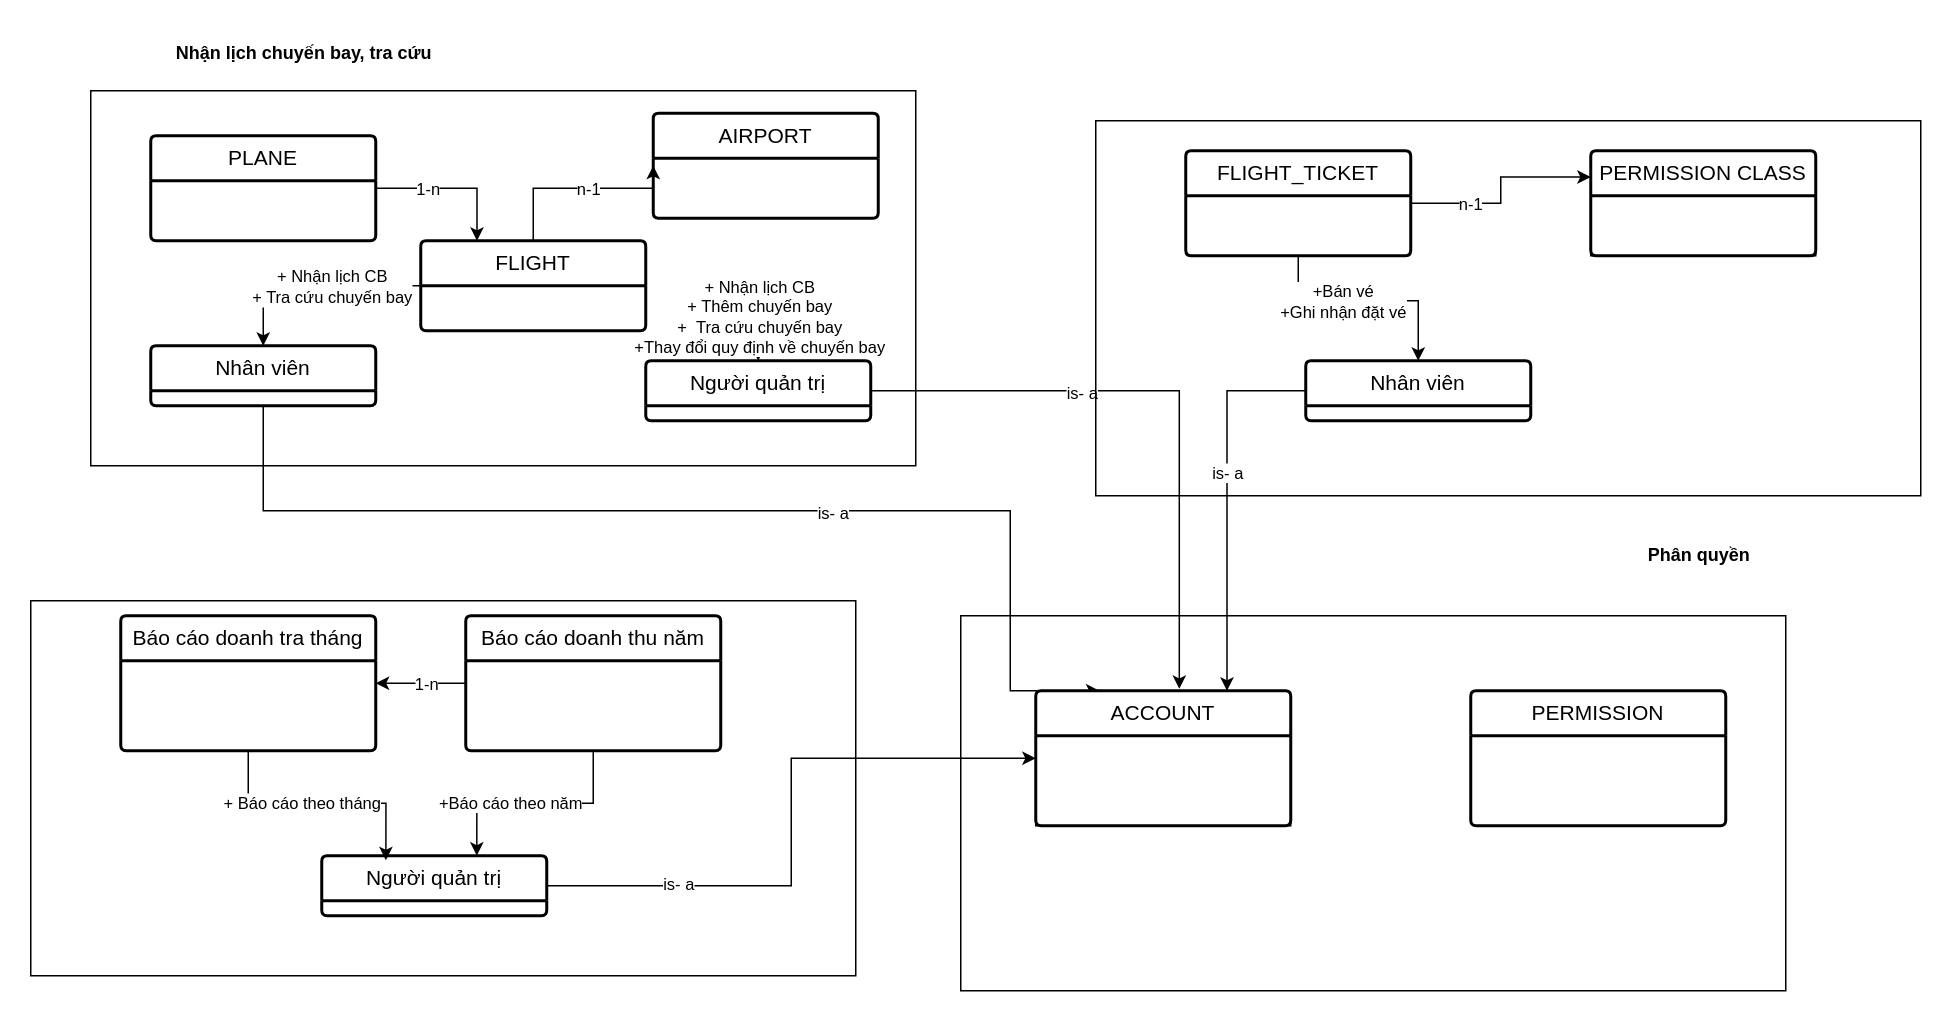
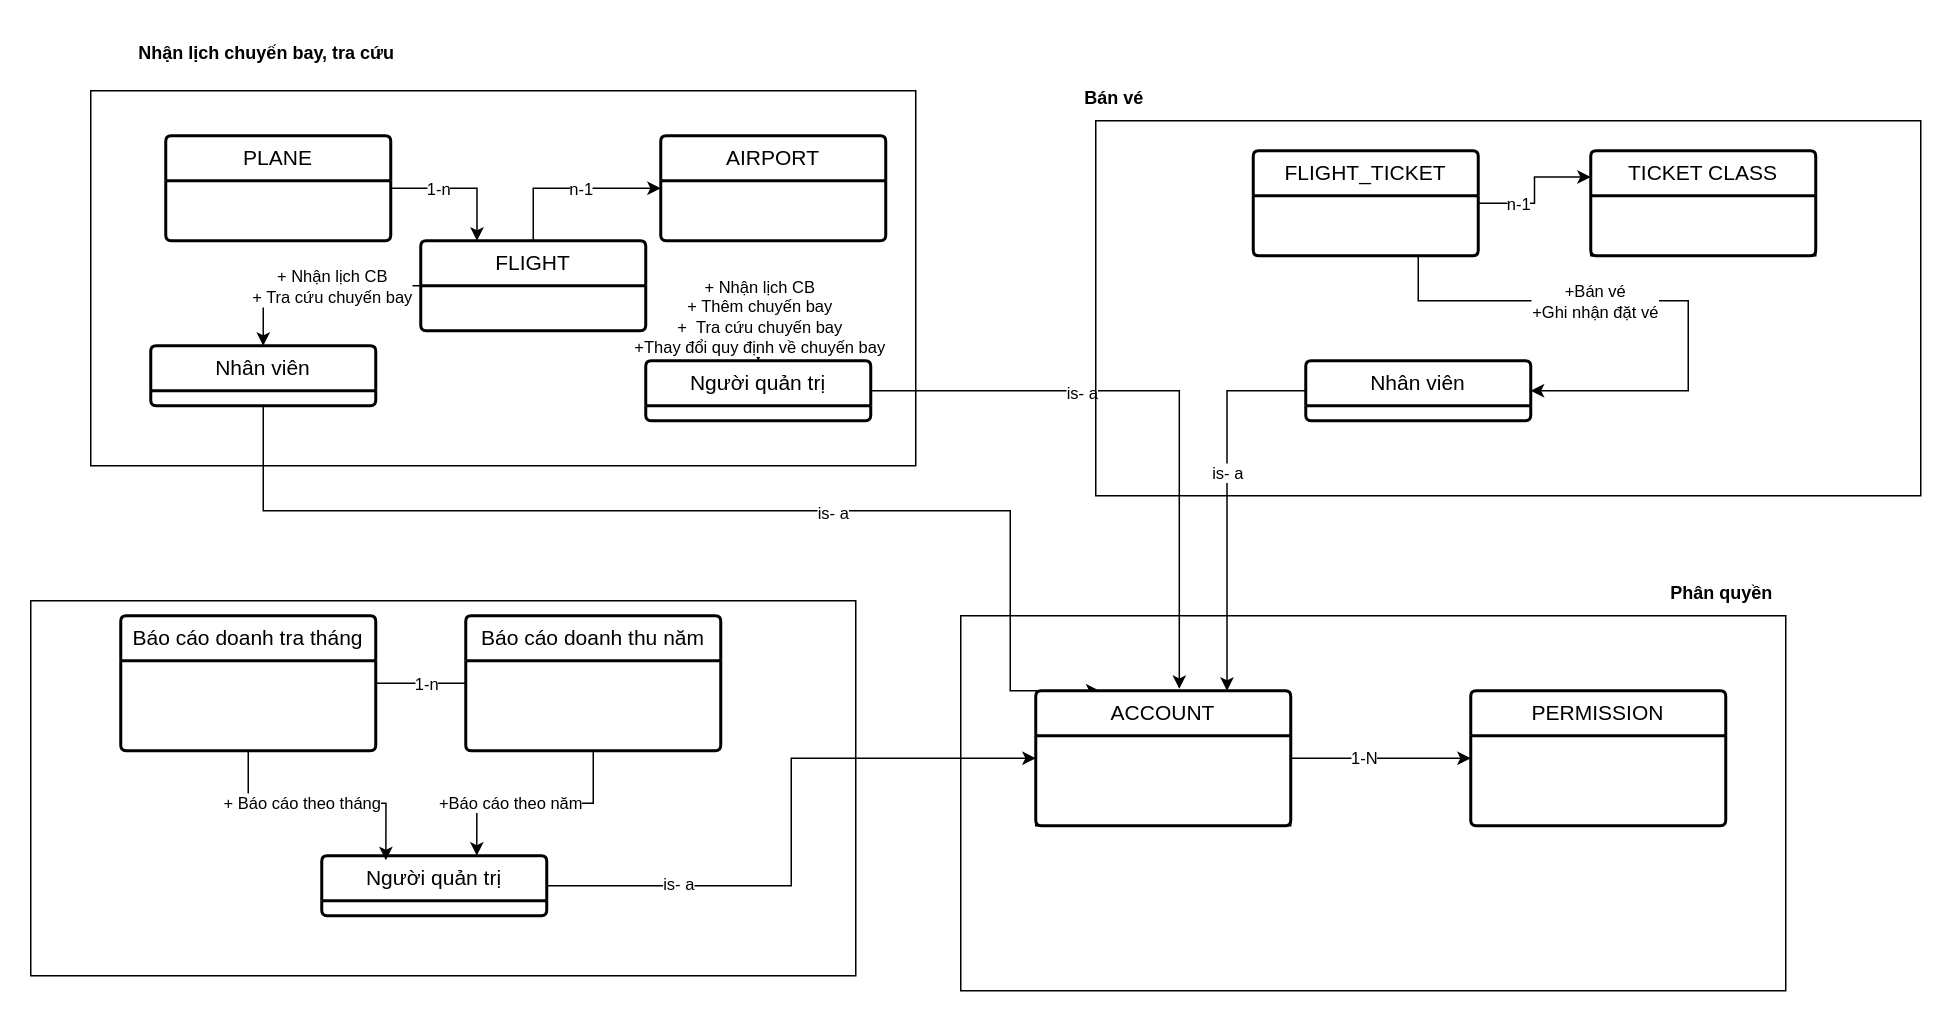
(305, 53) -> (267, 53)
none -> (1115, 98)
(766, 166) -> (773, 188)
(1703, 173) -> (1703, 173)
(263, 188) -> (278, 188)
(1298, 203) -> (1366, 203)
(1700, 556) -> (1722, 593)
(387, 683) -> (383, 683)
none -> (1376, 758)
